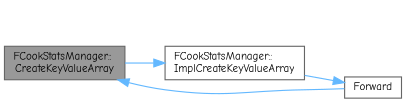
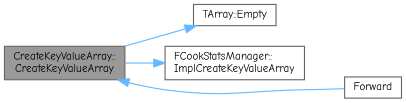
none -> (235, 15)
(65, 63) -> (65, 63)
(319, 78) -> none
